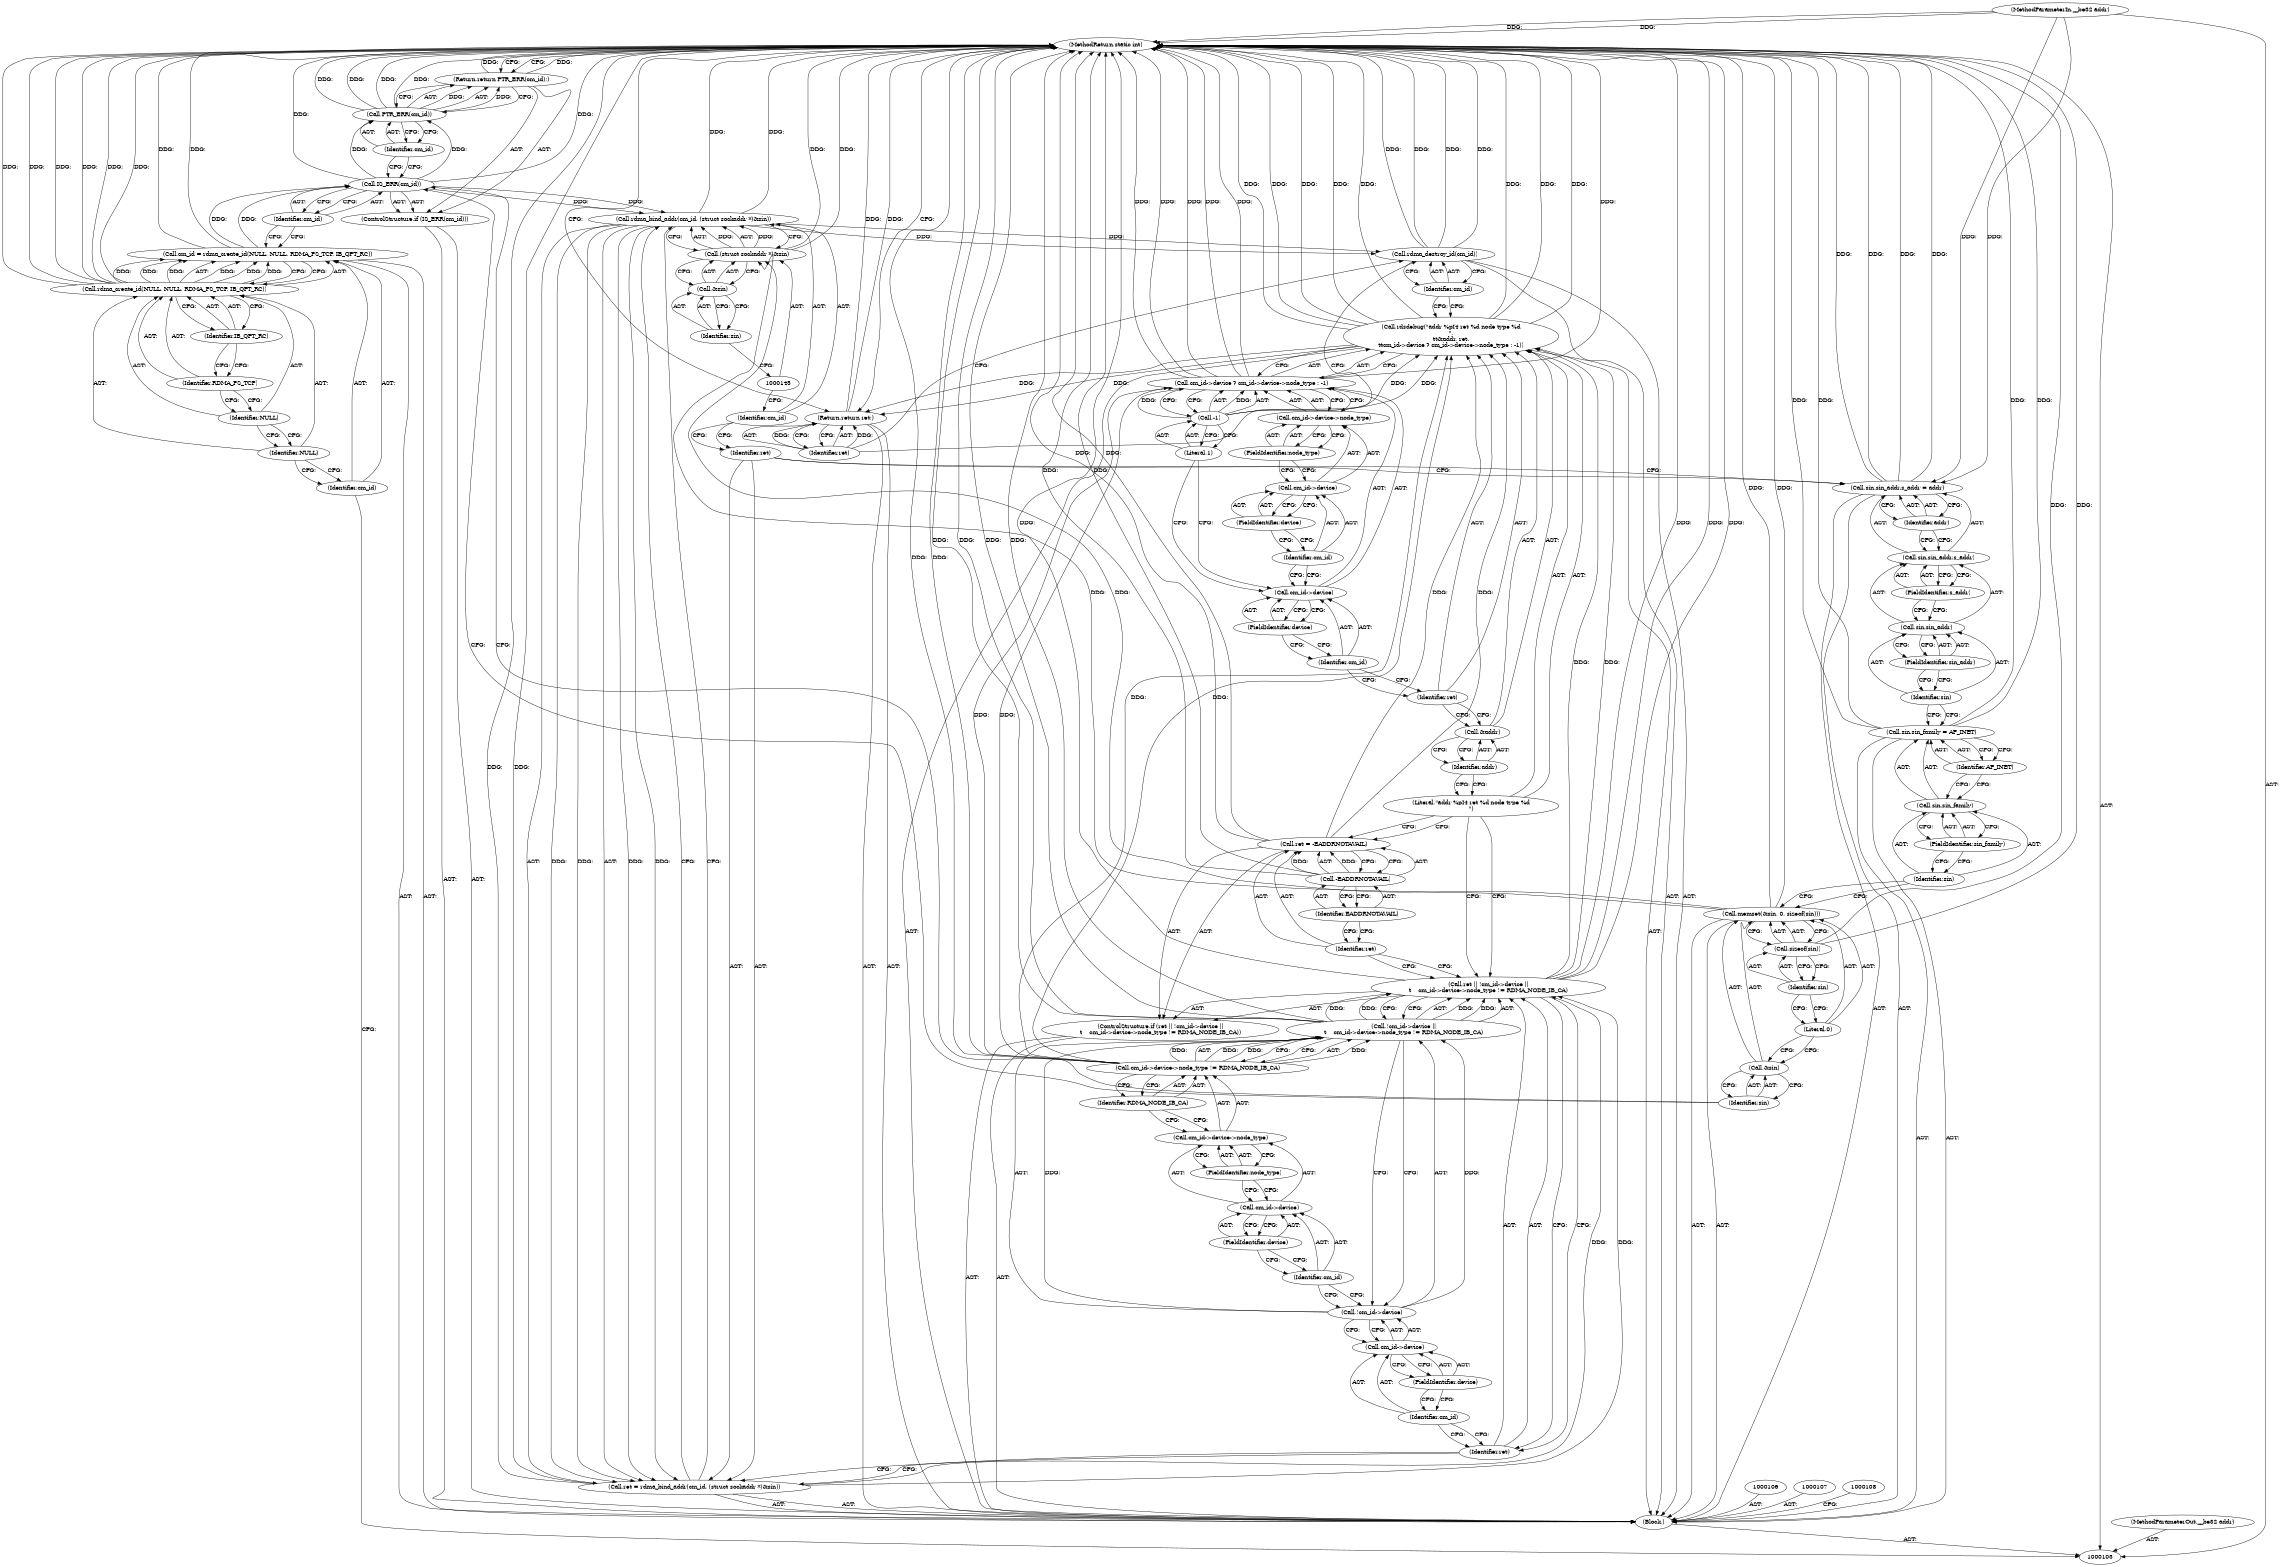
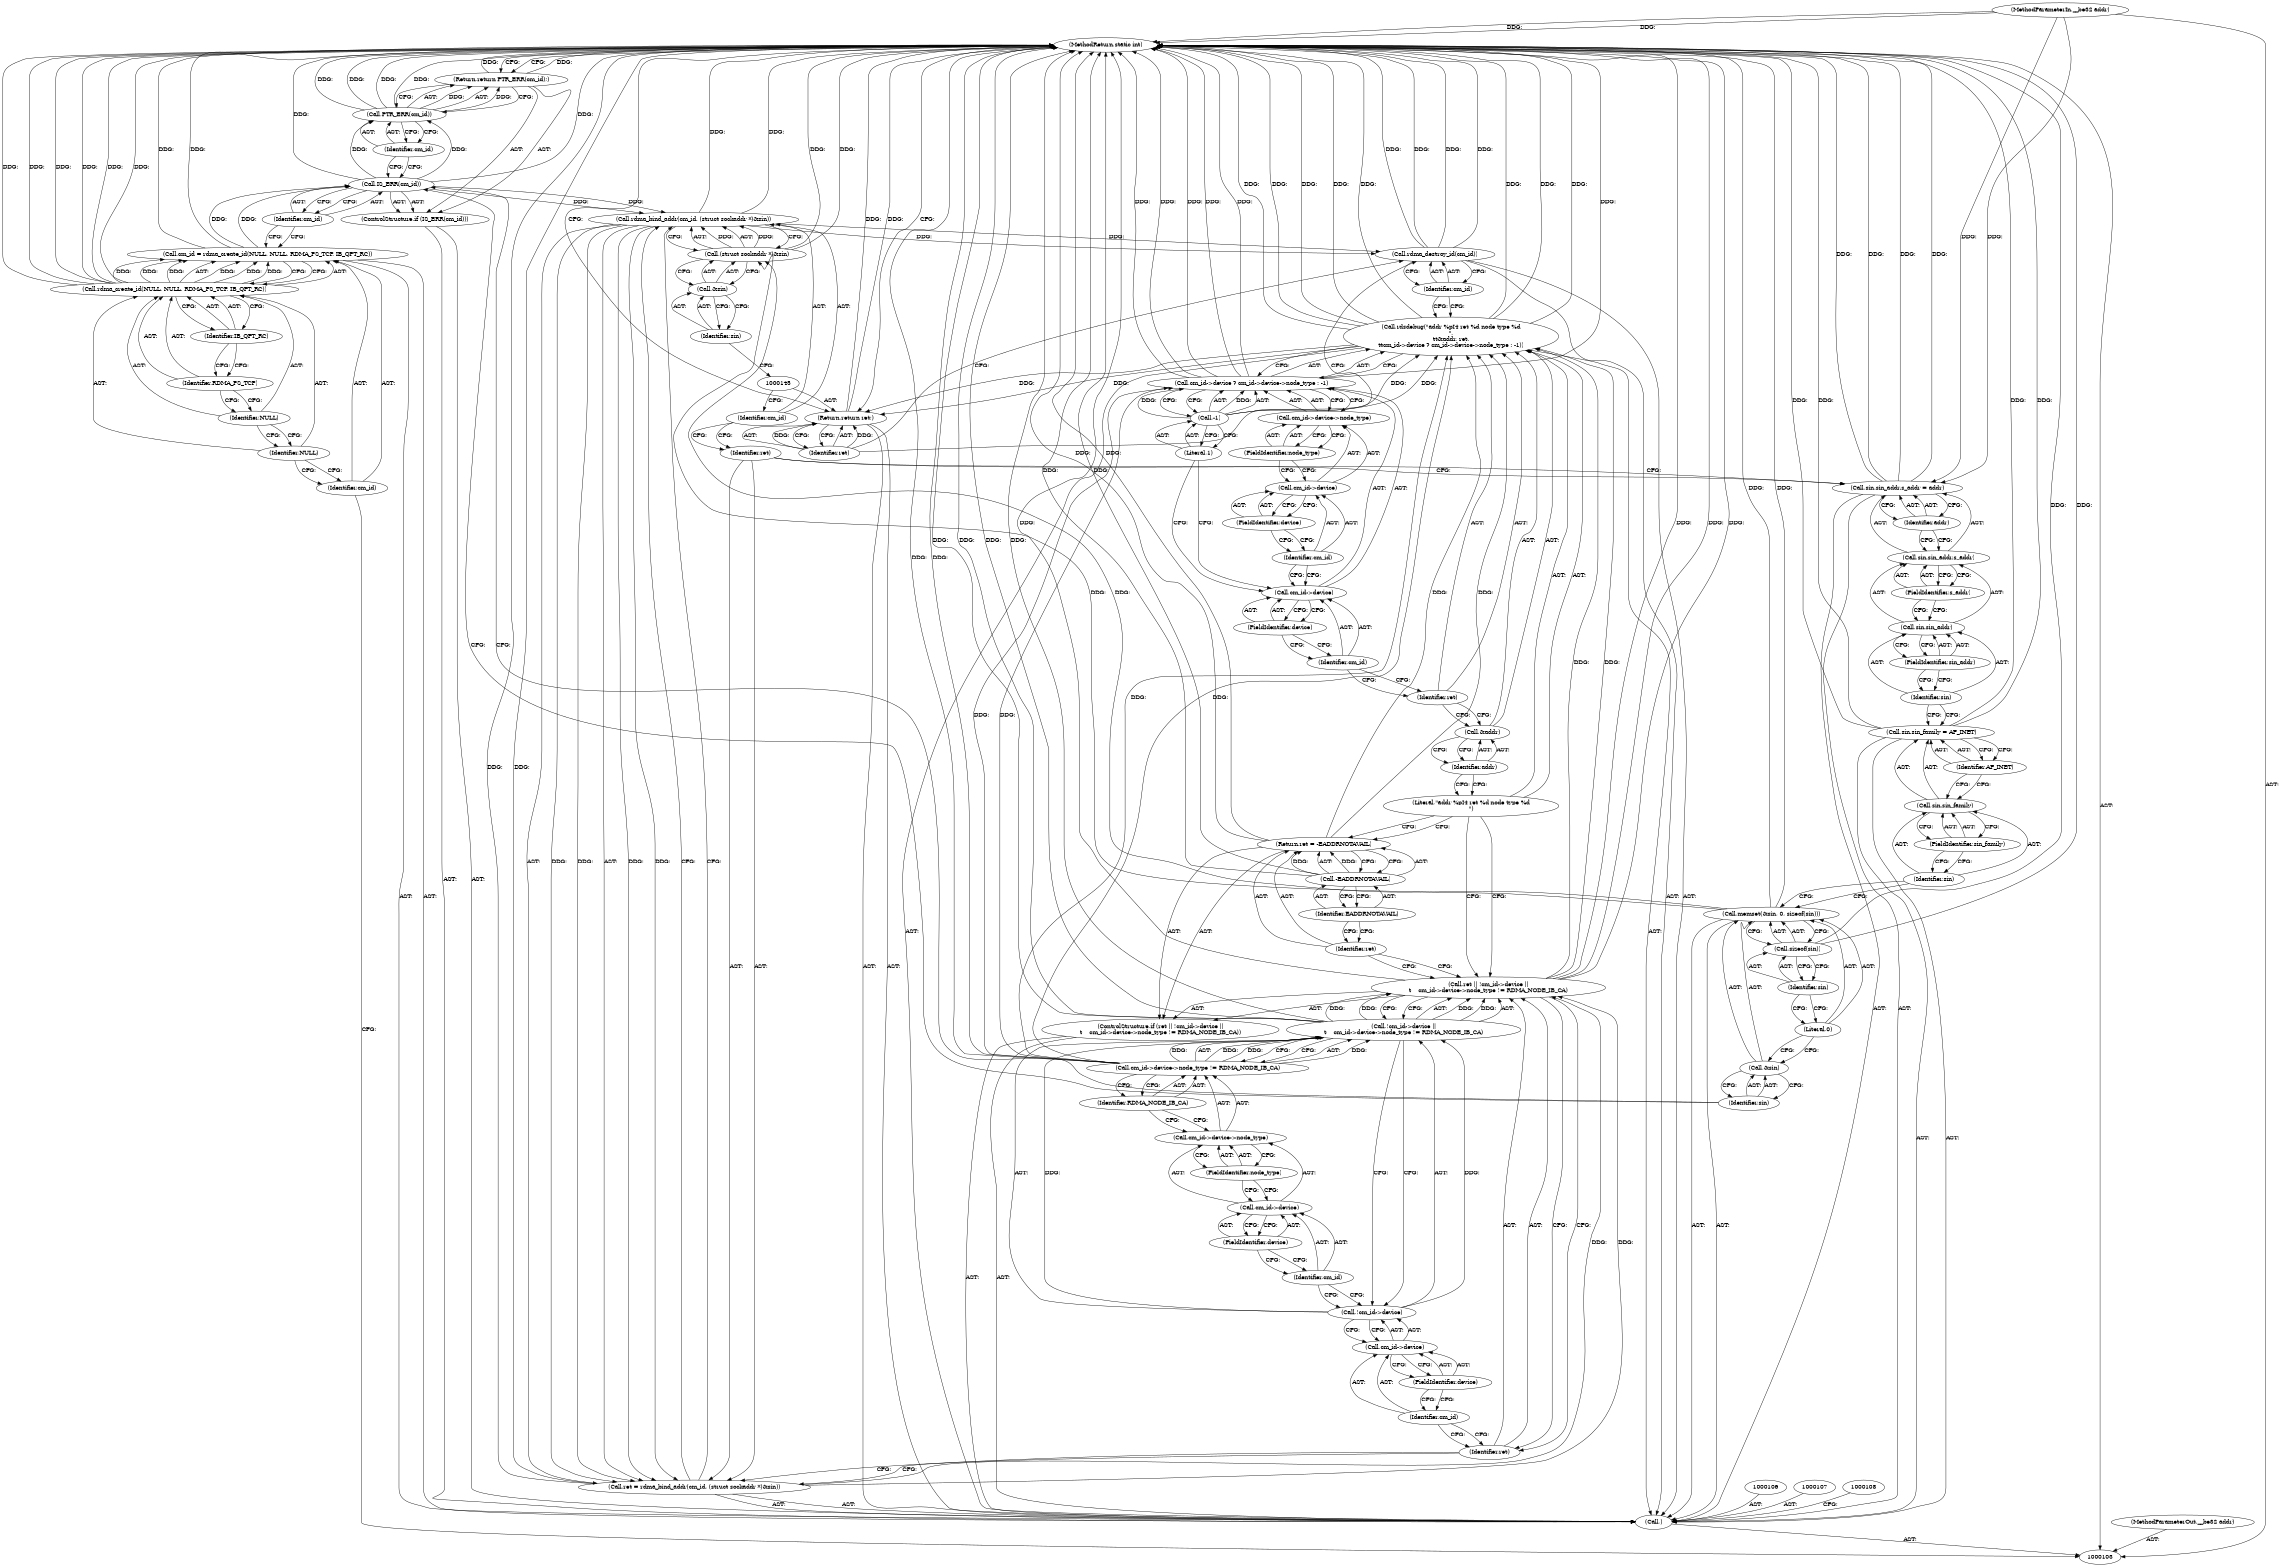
(789, 318) -> (815, 398)
(1324, 844) -> (1324, 844)
(1654, 1522) -> (1654, 1522)
